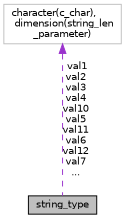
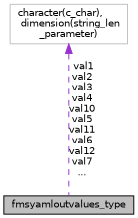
(63, 205) -> (69, 205)
